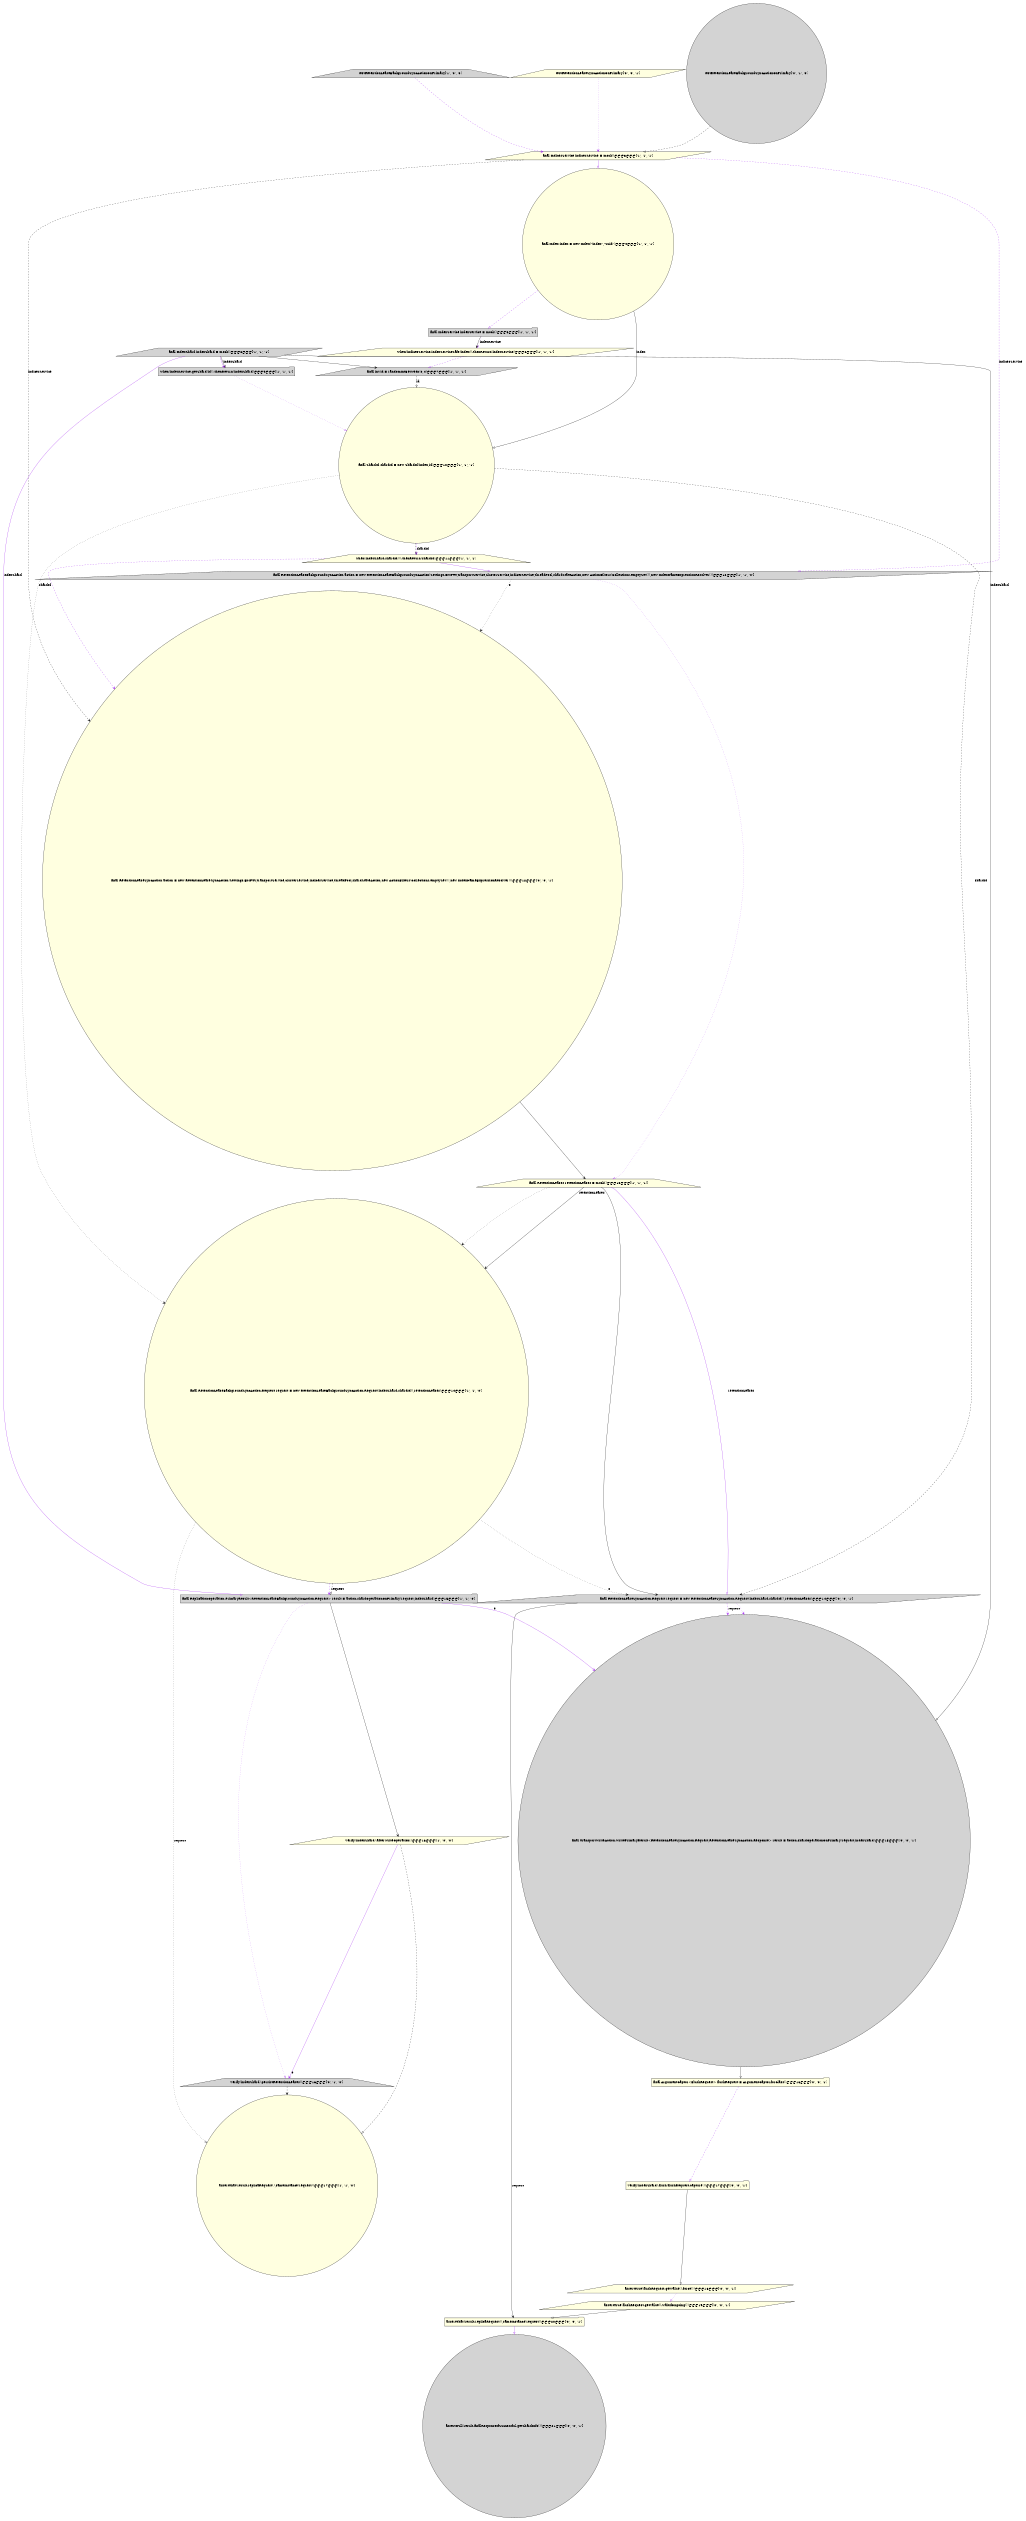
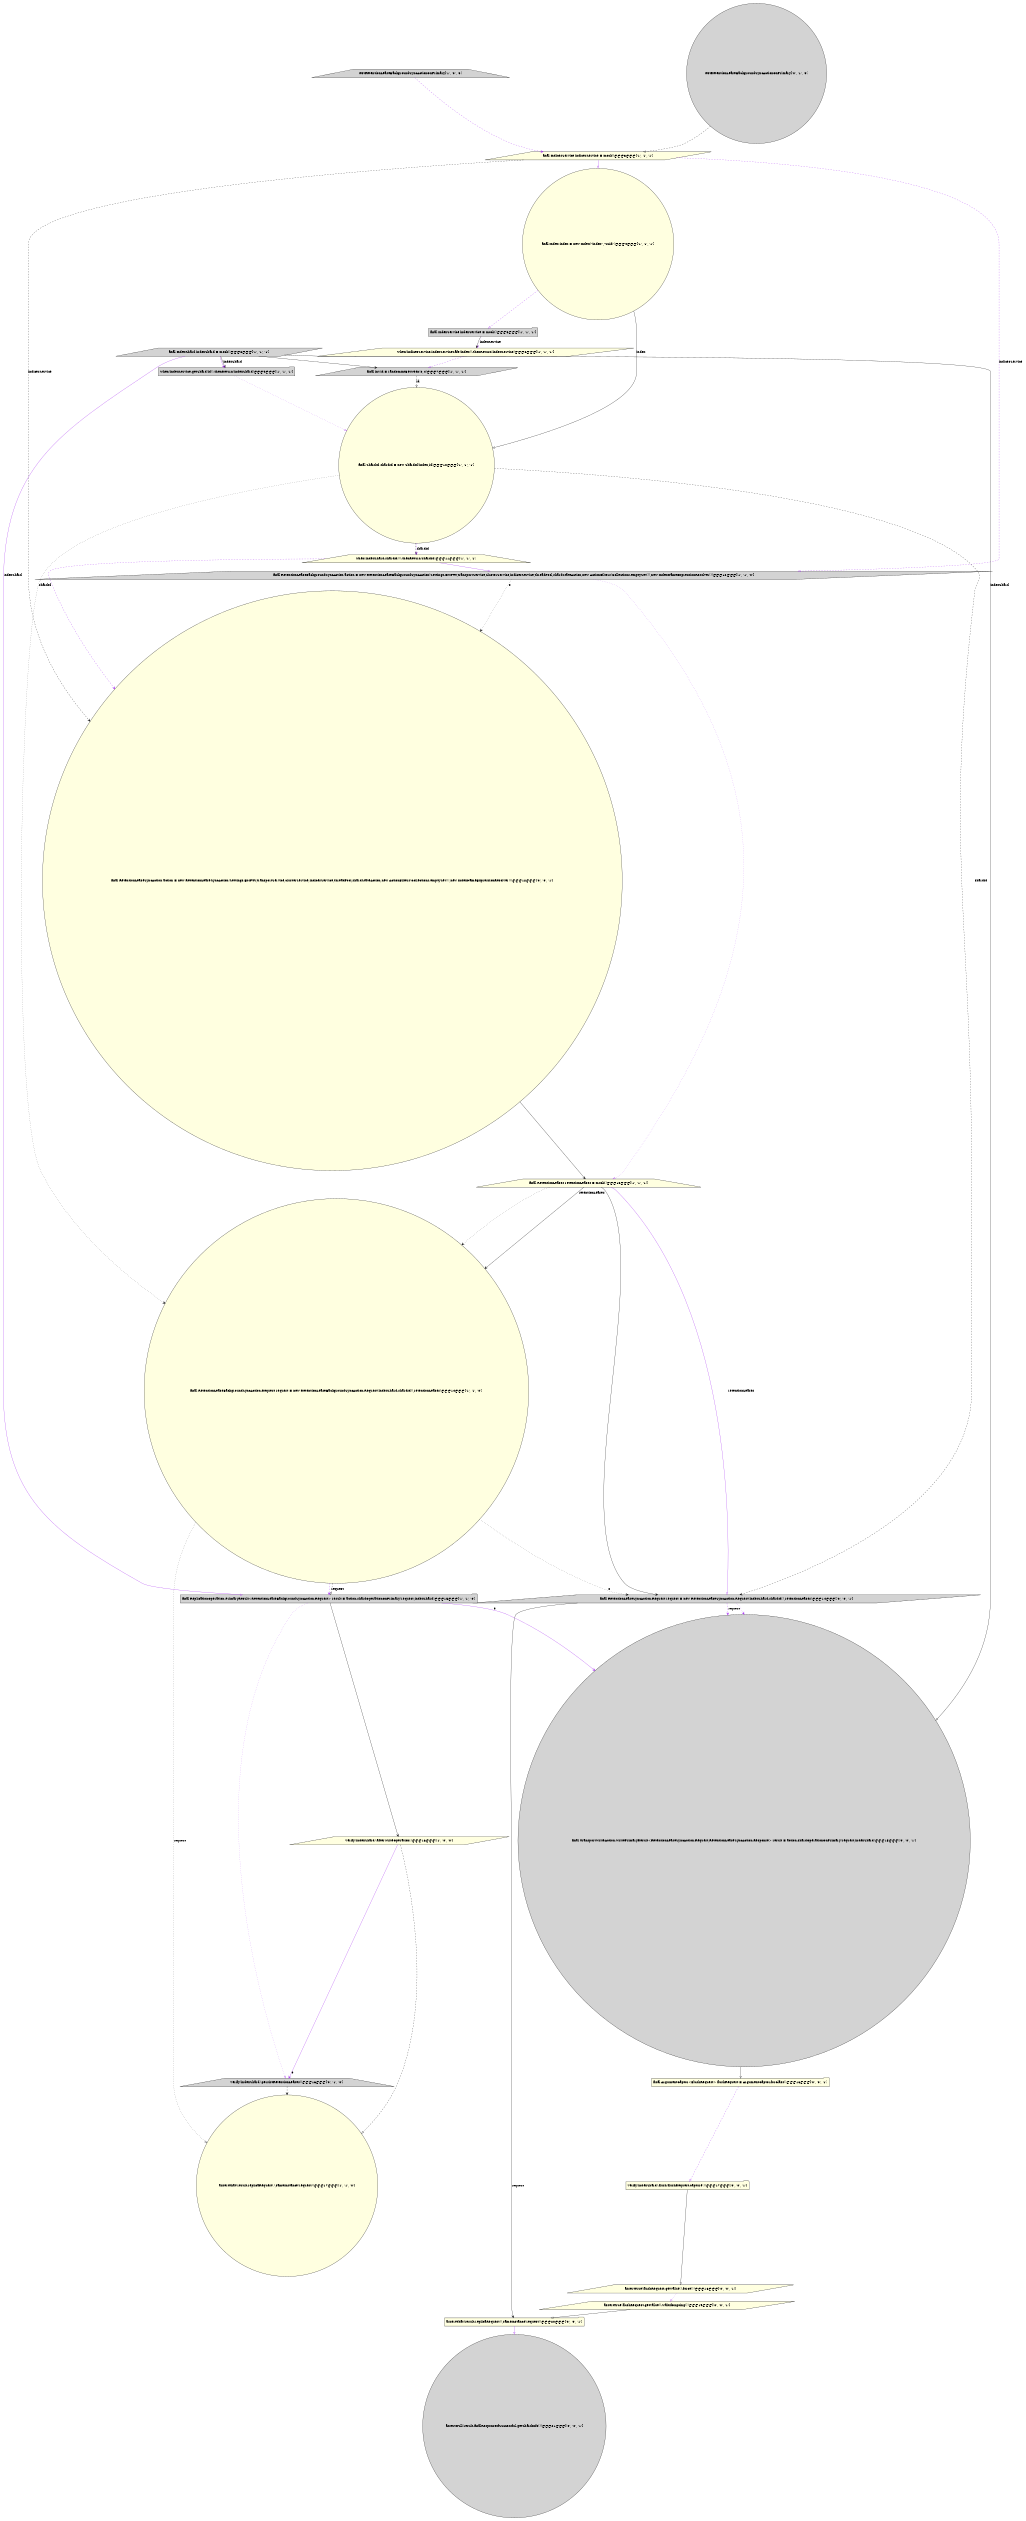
(598, 74) -> none
